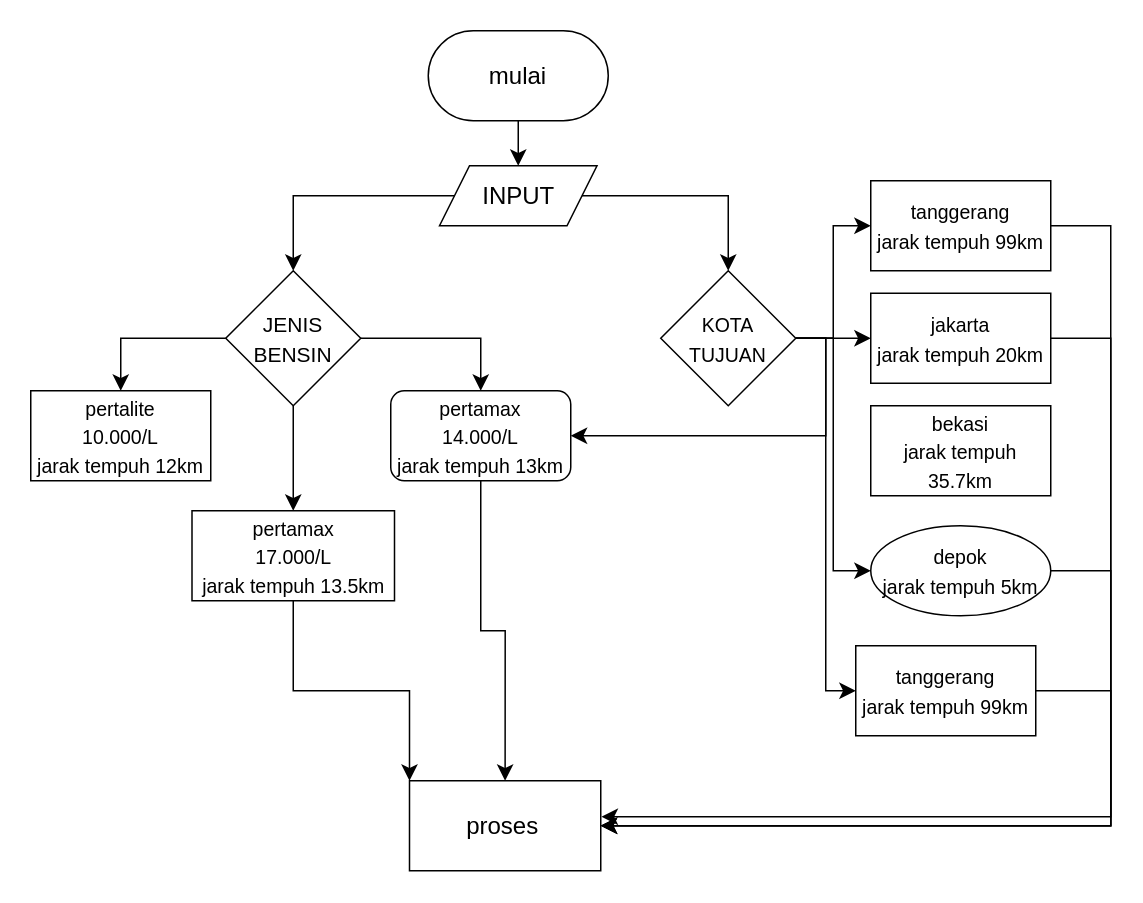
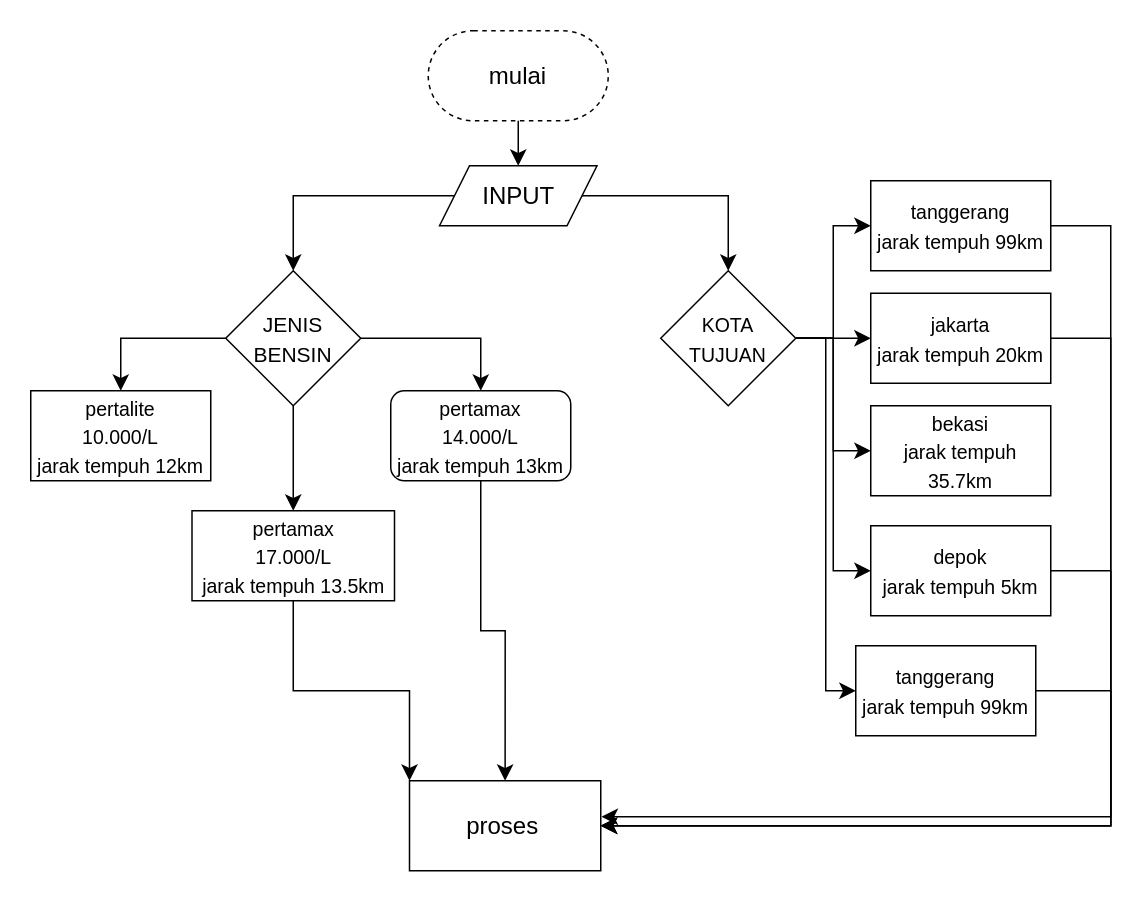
(518, 76) -> (518, 76)
(703, 436) -> (848, 451)
(961, 571) -> (961, 571)
